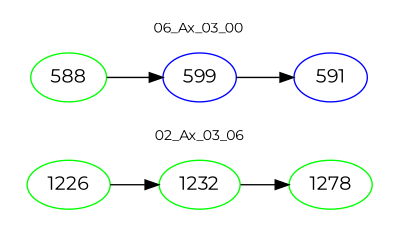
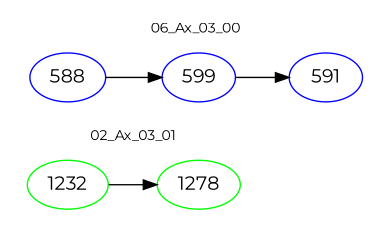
(69, 77) -> (68, 77)
(200, 137) -> (134, 137)
(69, 185) -> none
